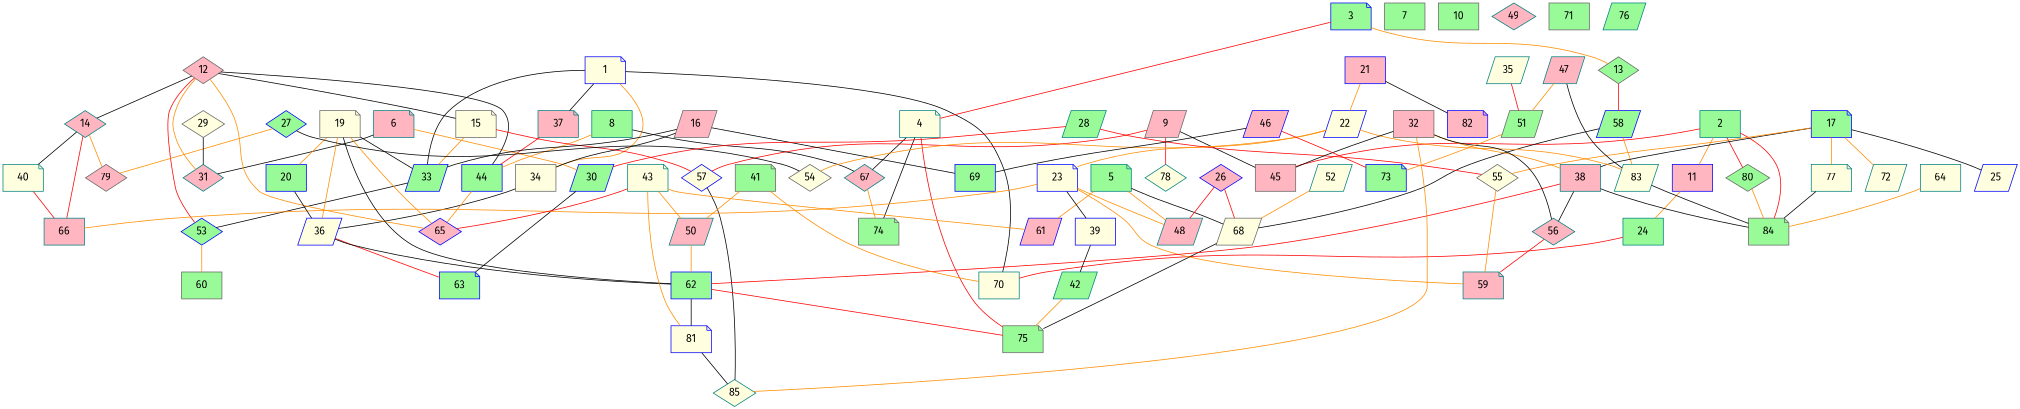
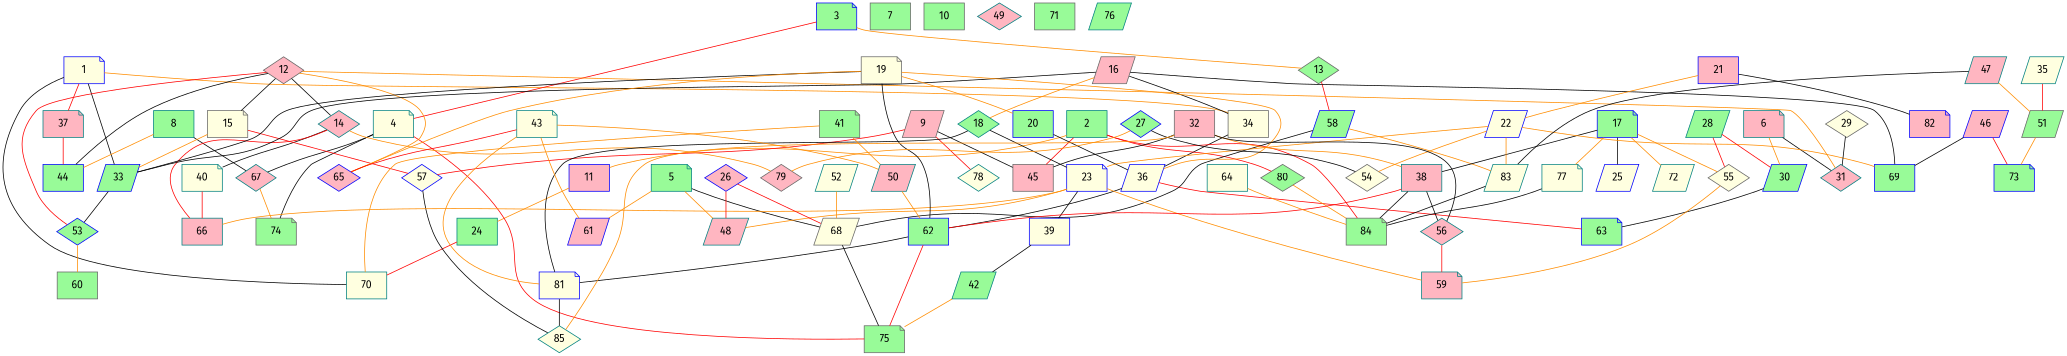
(582, 97) -> (76, 92)
none -> (979, 124)
none -> (1699, 144)
(465, 199) -> none
